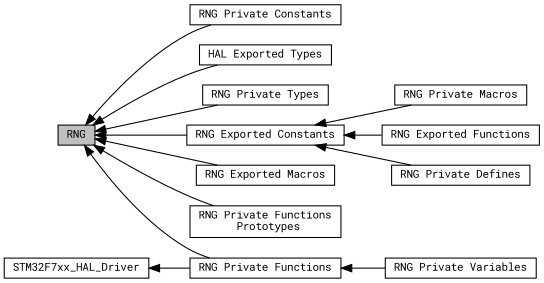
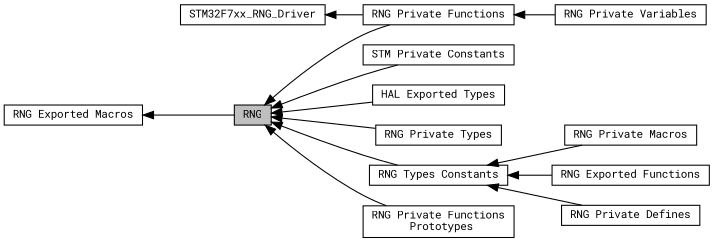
(265, 15) -> (439, 55)
(265, 135) -> (439, 175)
(161, 153) -> (194, 115)
(77, 268) -> (253, 15)
